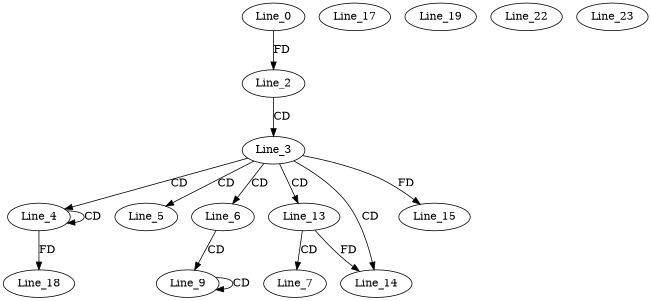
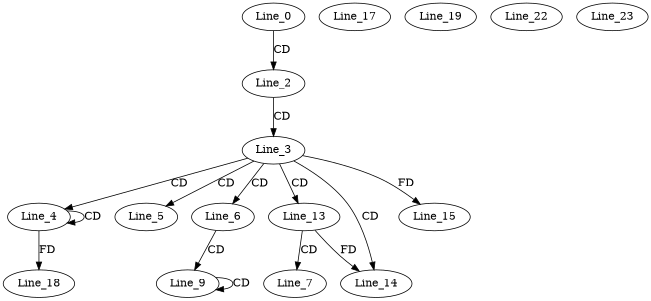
(282, 50) -> (282, 50)
